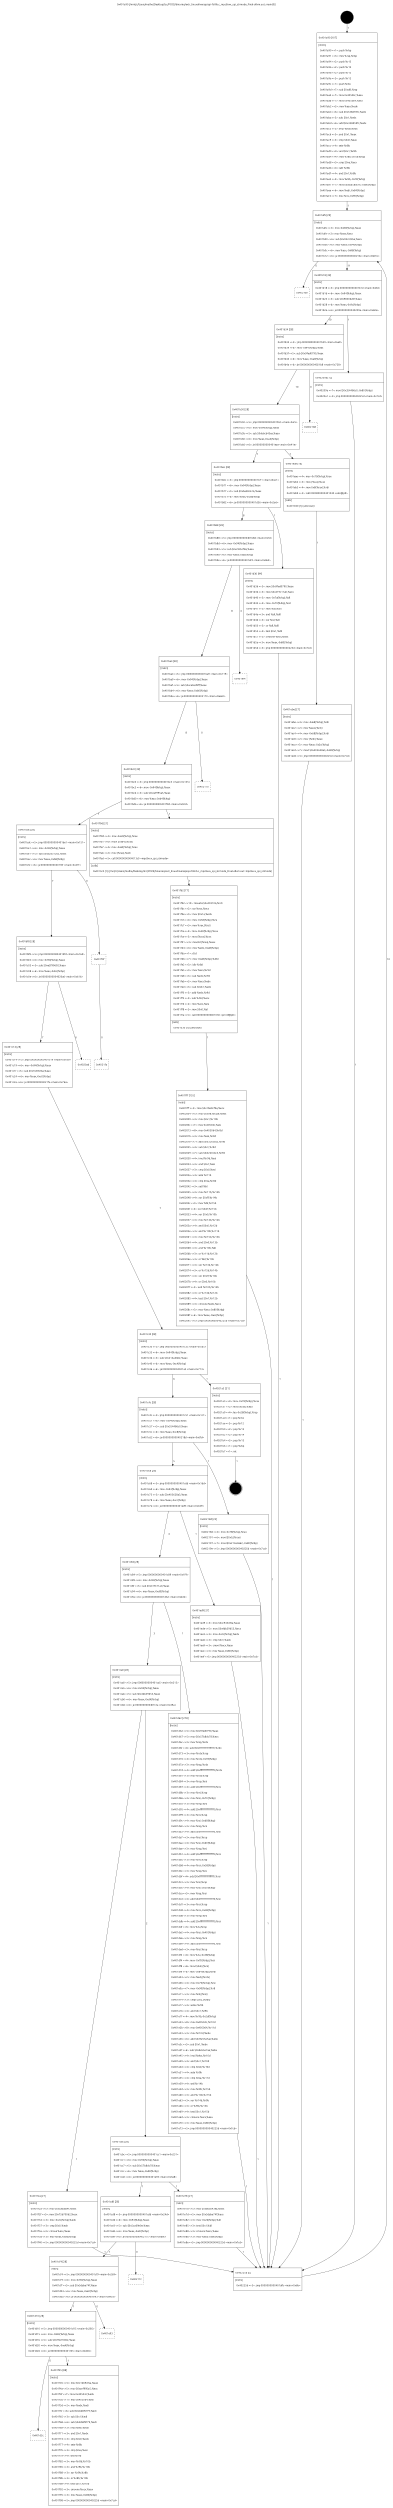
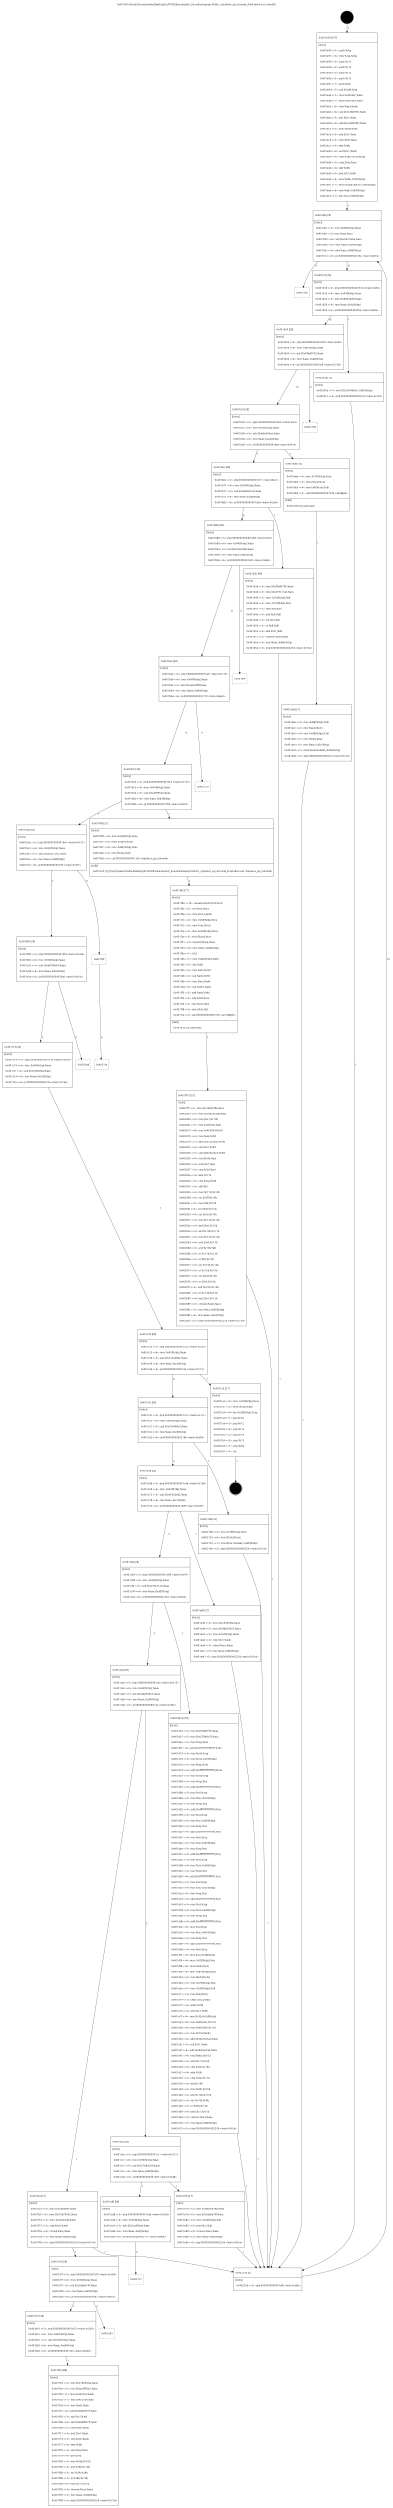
(110, 2249) -> (74, 2251)
(38, 2436) -> none
